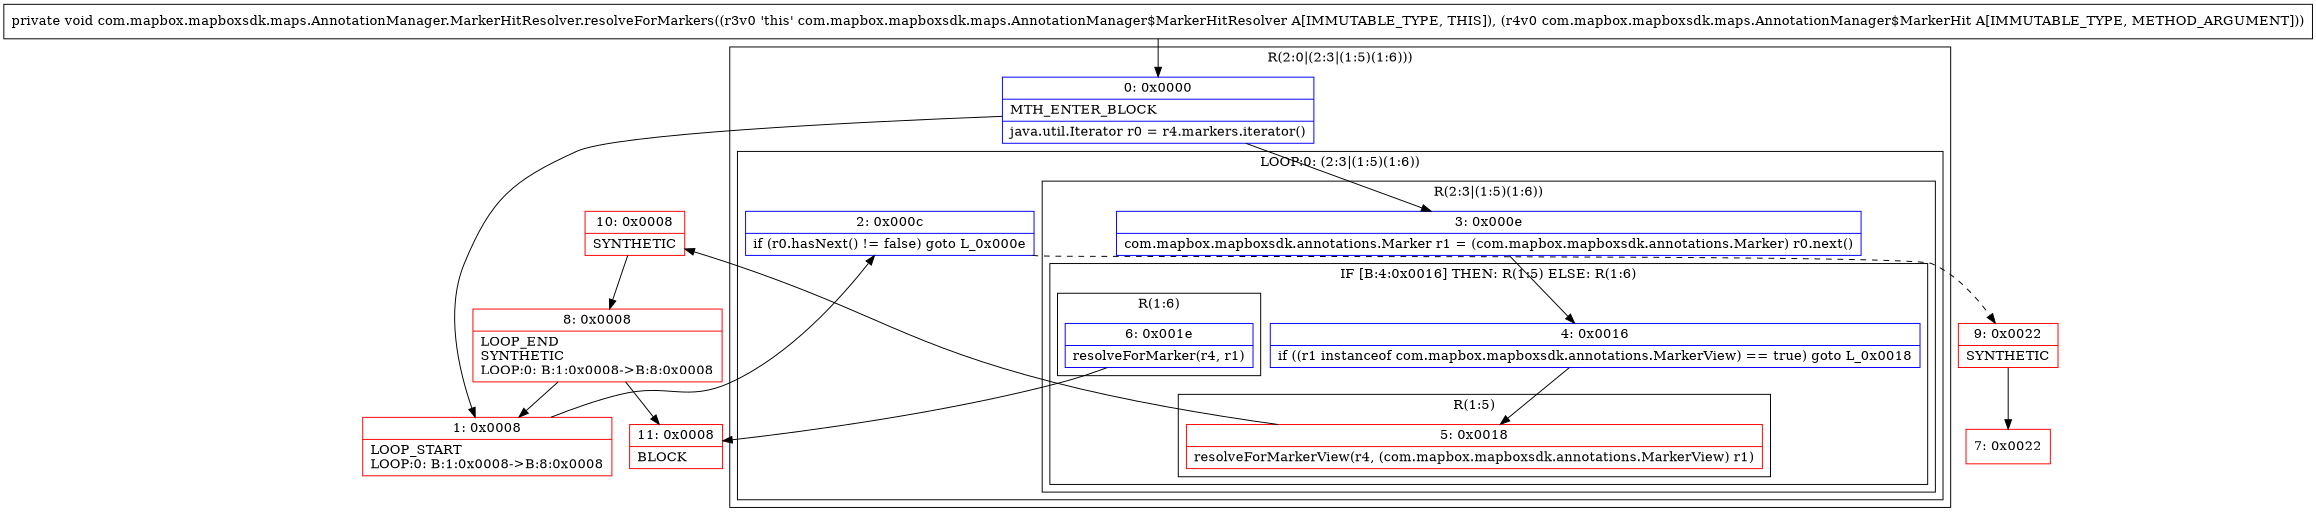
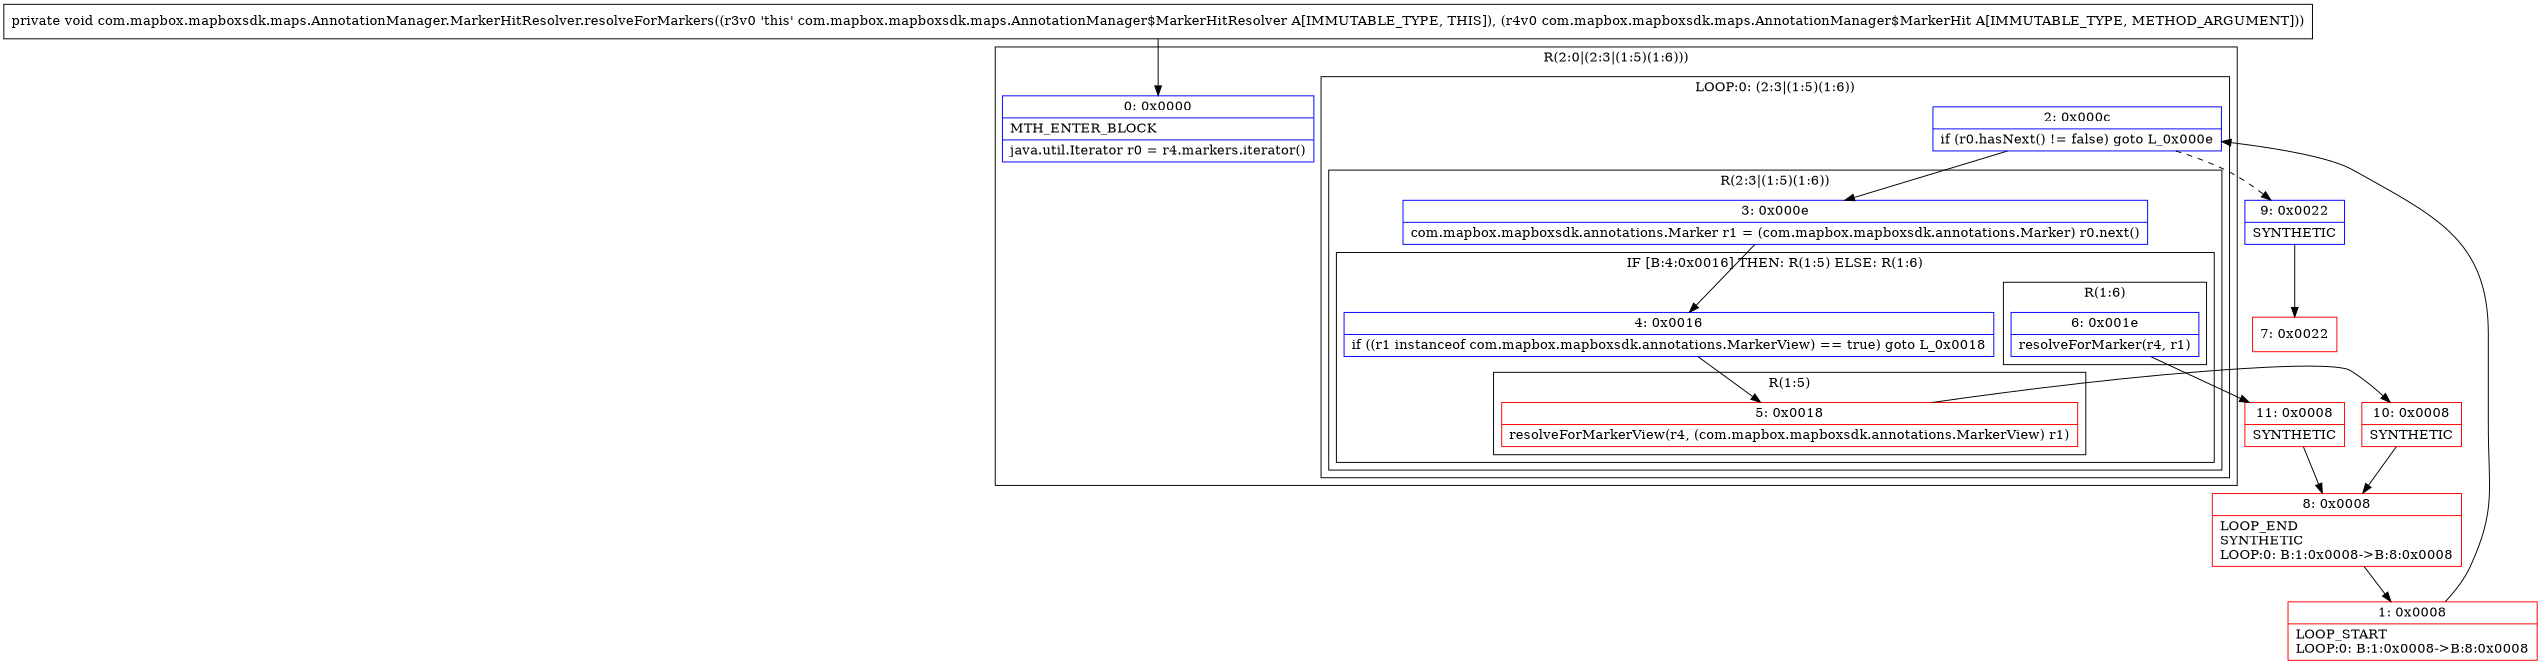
(633, 140) -> none
(1329, 174) -> (1923, 177)
(2008, 345) -> (2295, 222)
(639, 399) -> (2311, 465)
(662, 457) -> (2295, 435)
